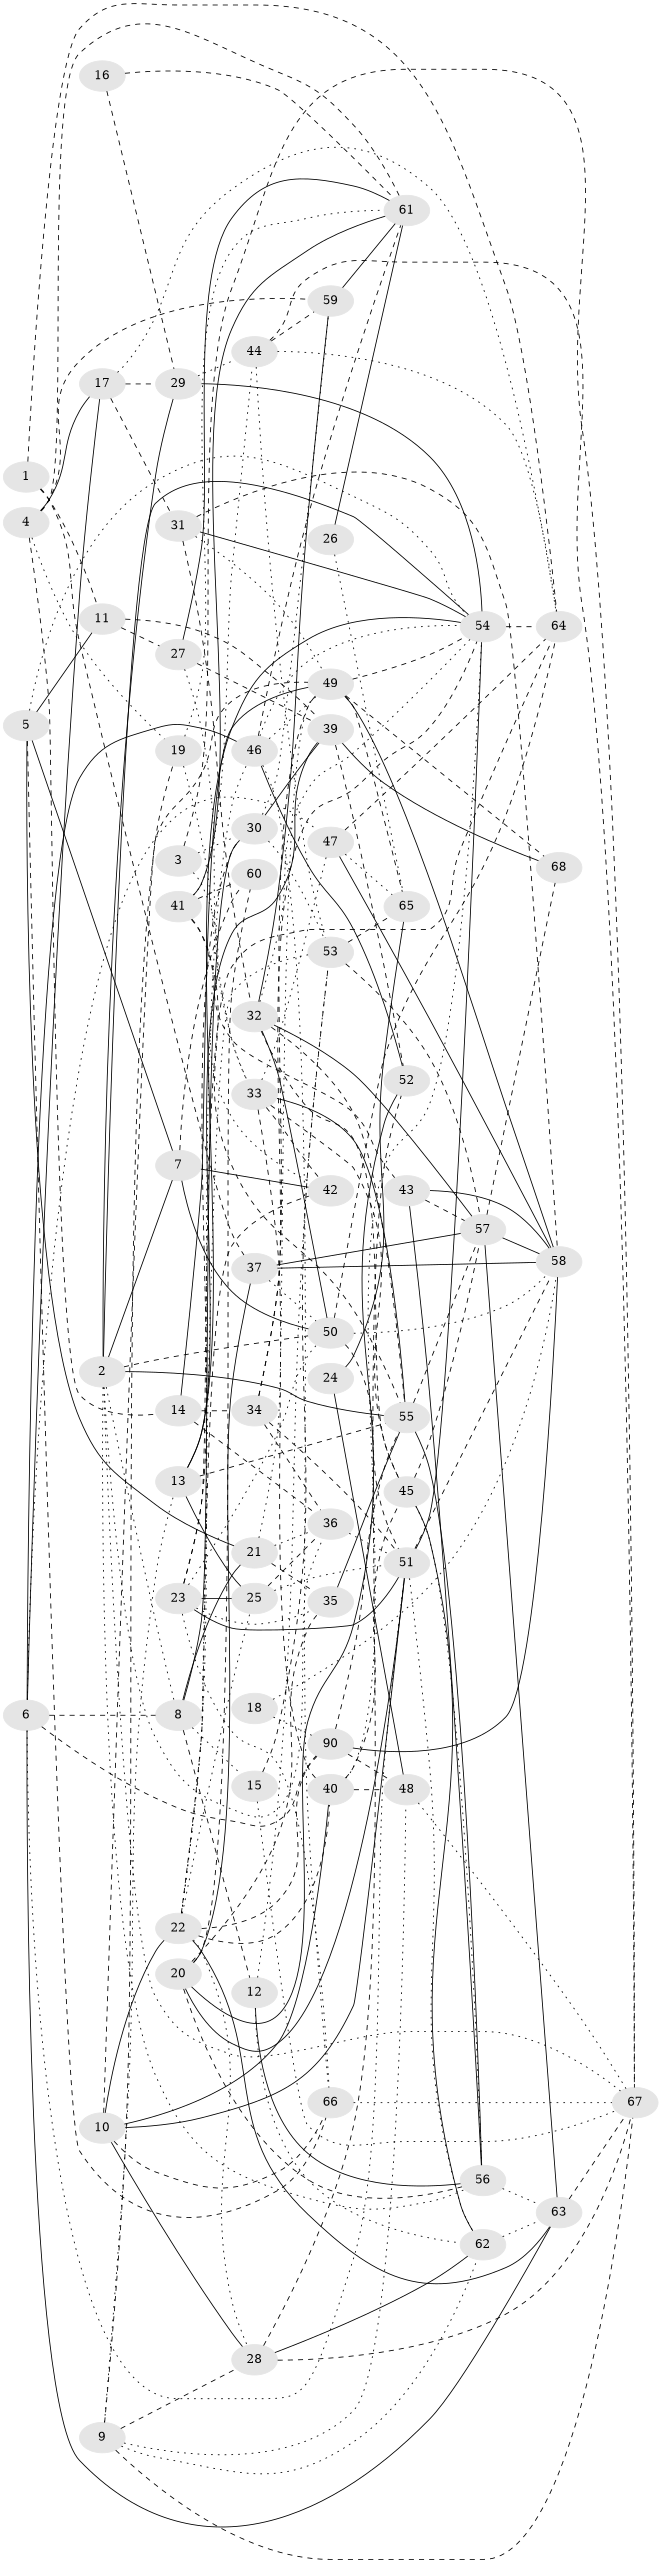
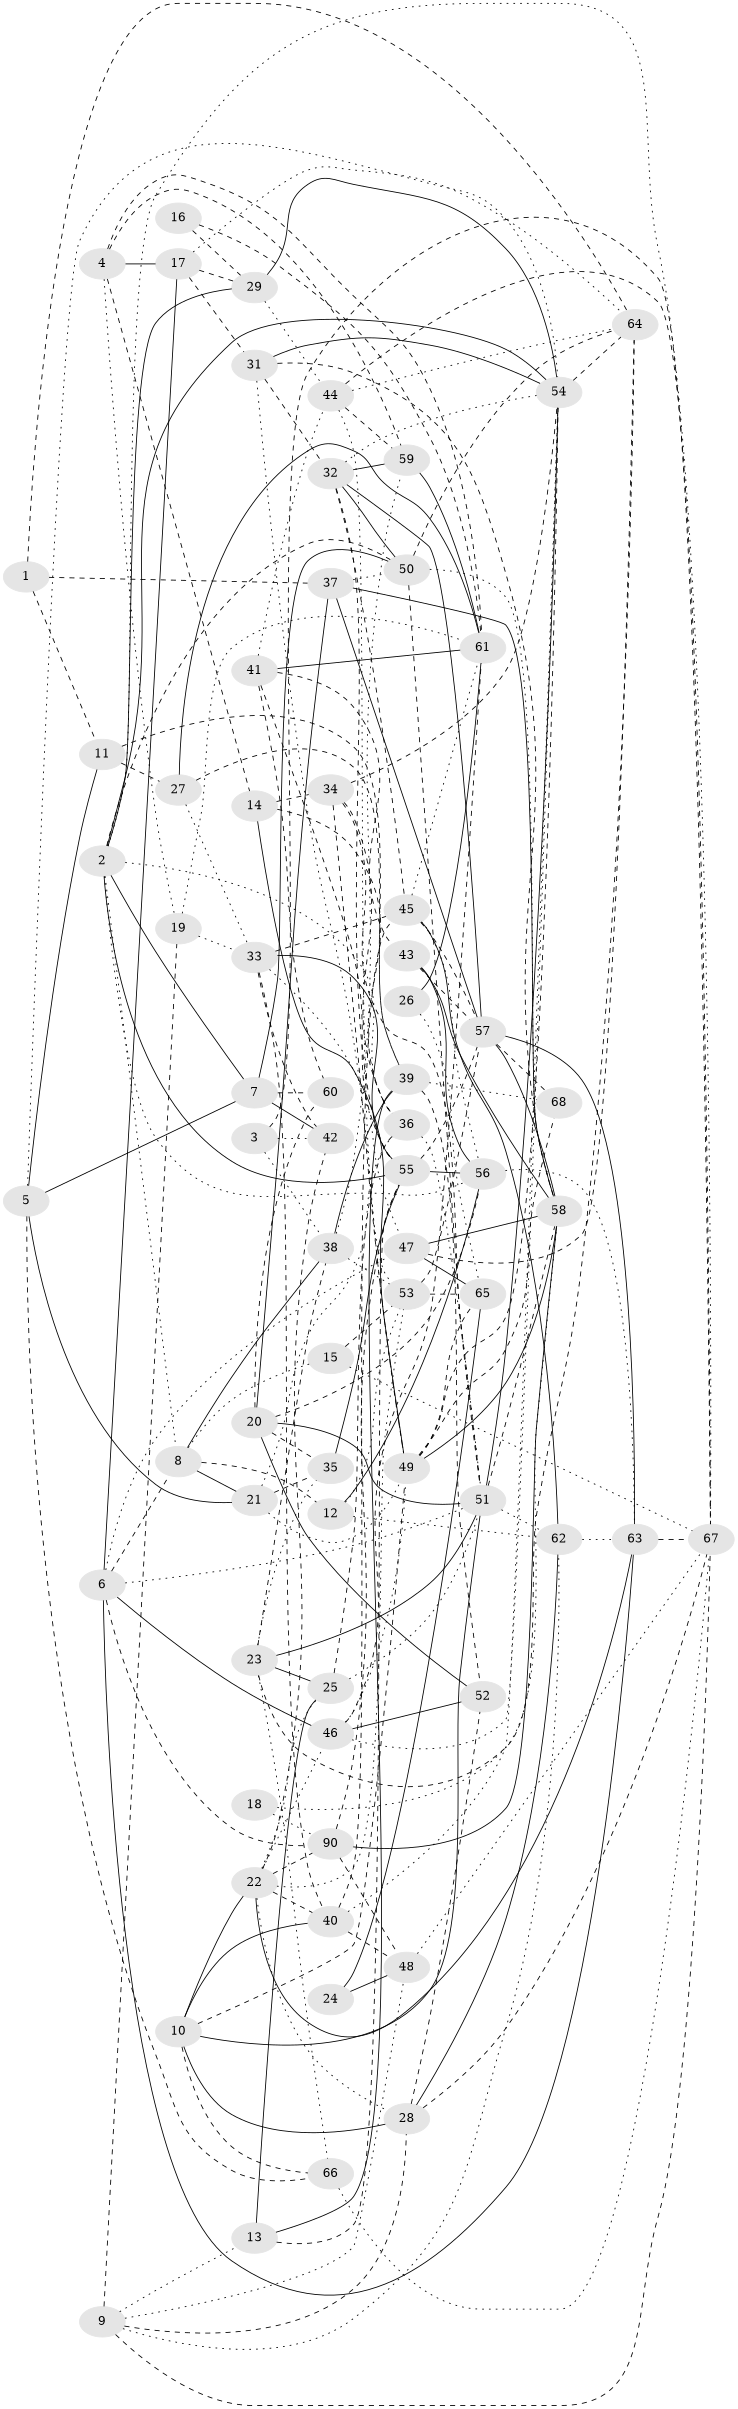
(240, 709) -> none
none -> (445, 779)
(433, 813) -> (488, 1092)
(255, 829) -> (331, 1248)
(371, 876) -> (445, 1271)
(305, 1425) -> none
(253, 1480) -> none
